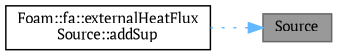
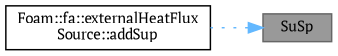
(297, 28) -> (297, 28)
